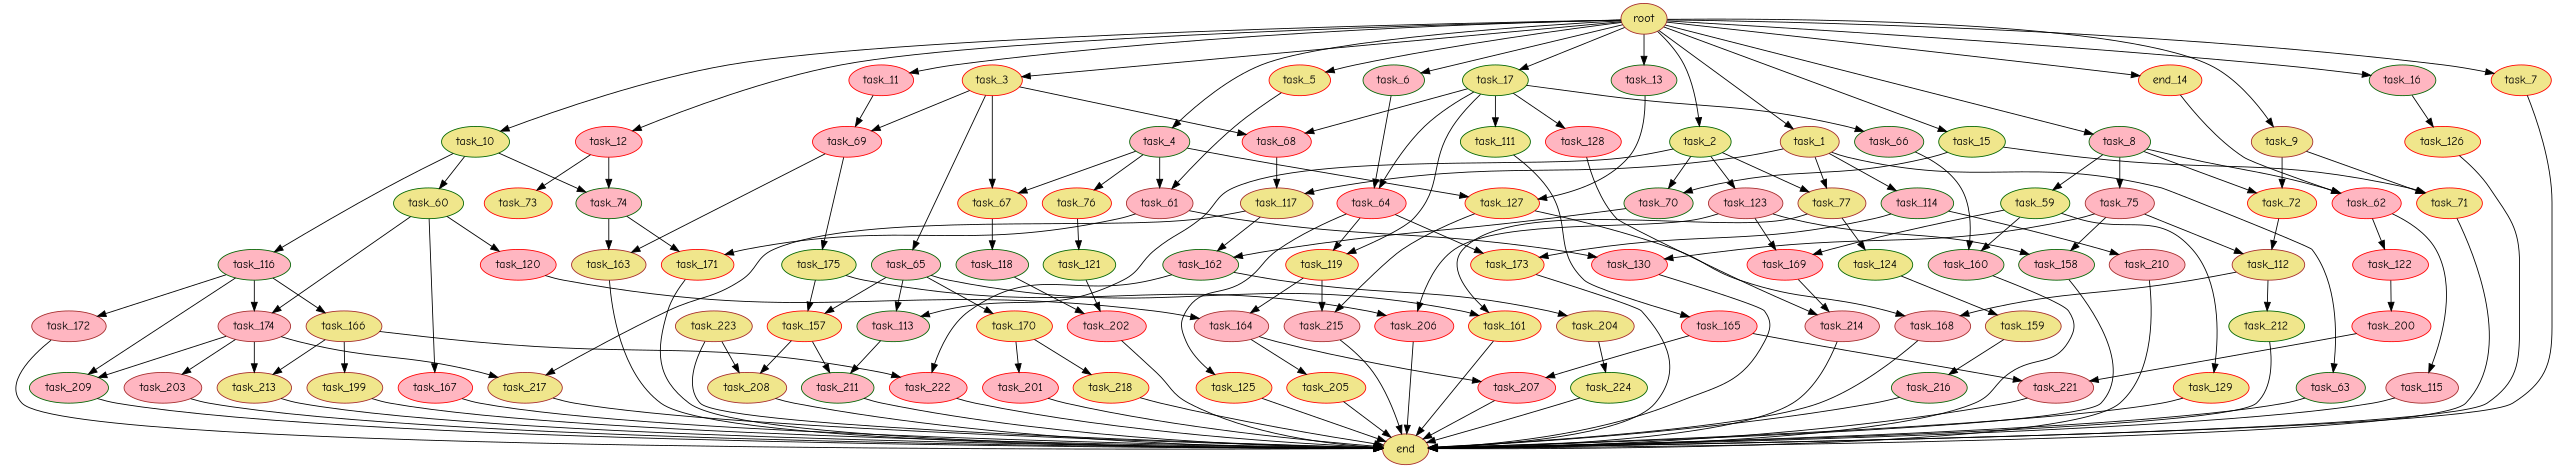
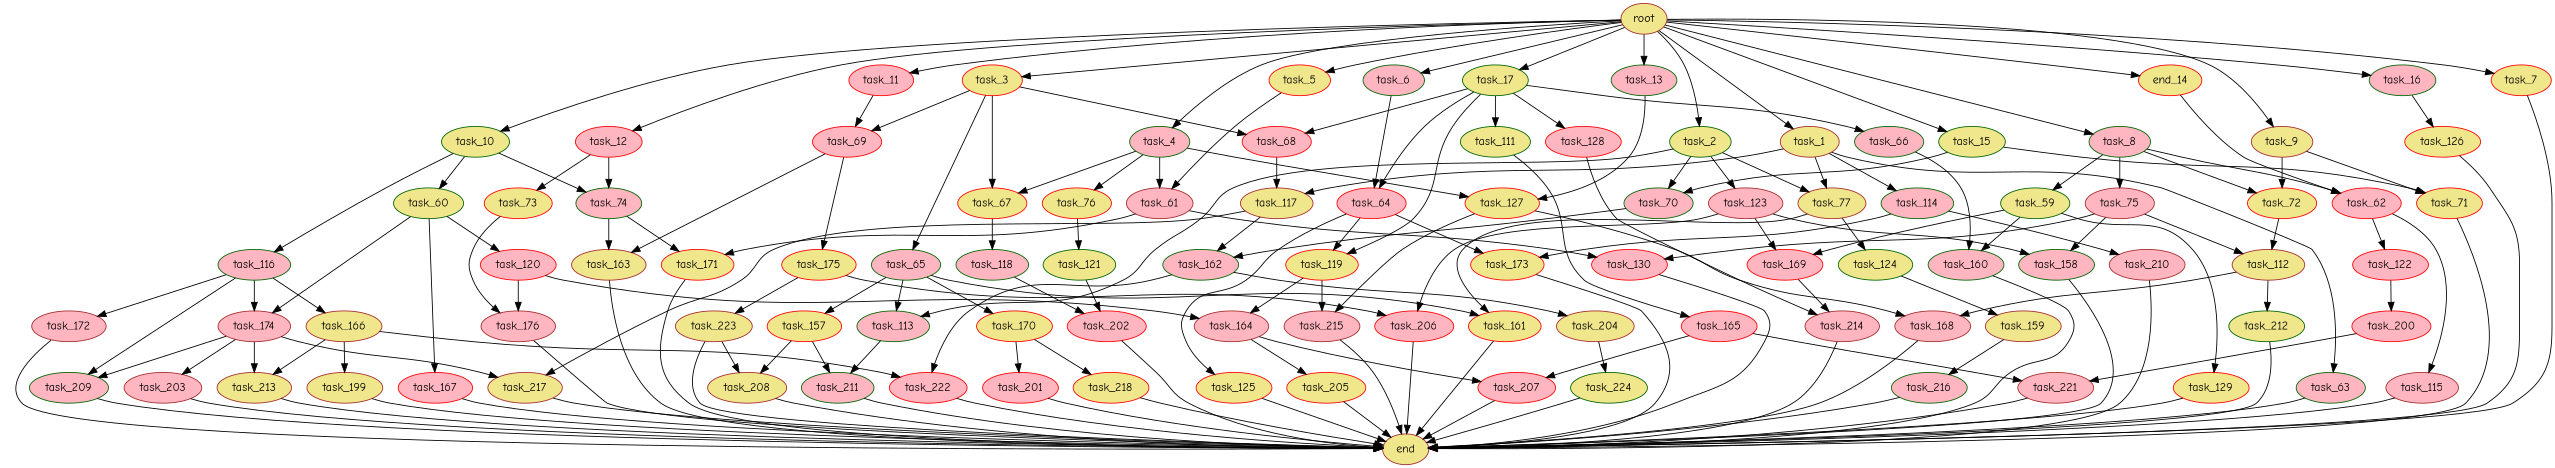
(819, 265) -> (819, 265)
(813, 291) -> (770, 293)
none -> (518, 326)
